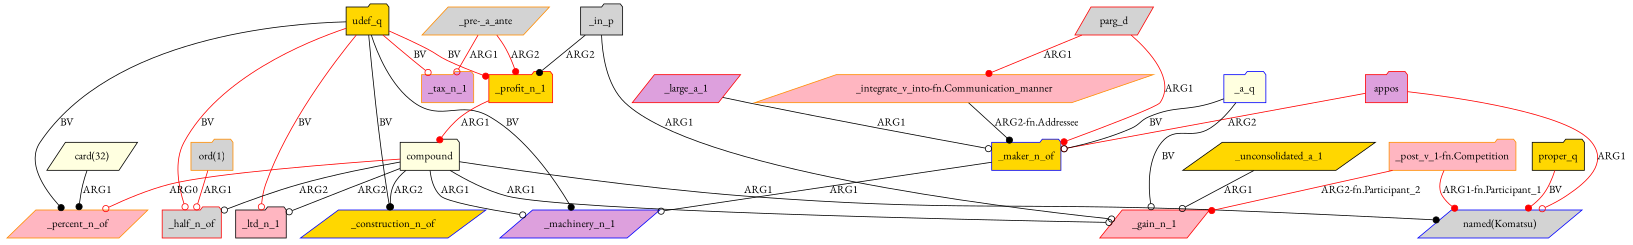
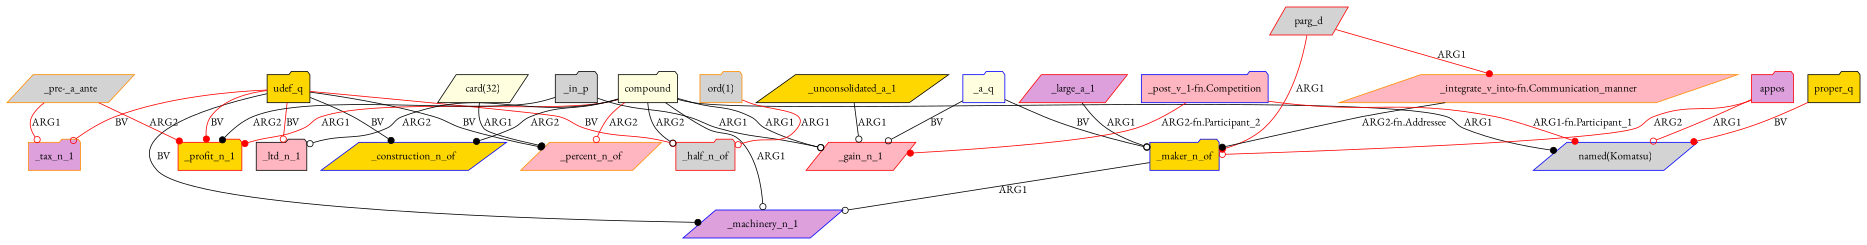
(463, 115) -> (364, 109)
(1452, 156) -> (1205, 89)
(184, 190) -> (623, 122)
